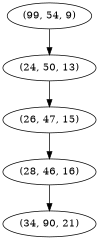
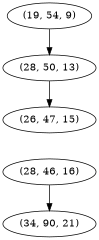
(49, 16) -> (49, 16)
(49, 68) -> (49, 68)
(49, 142) -> none
